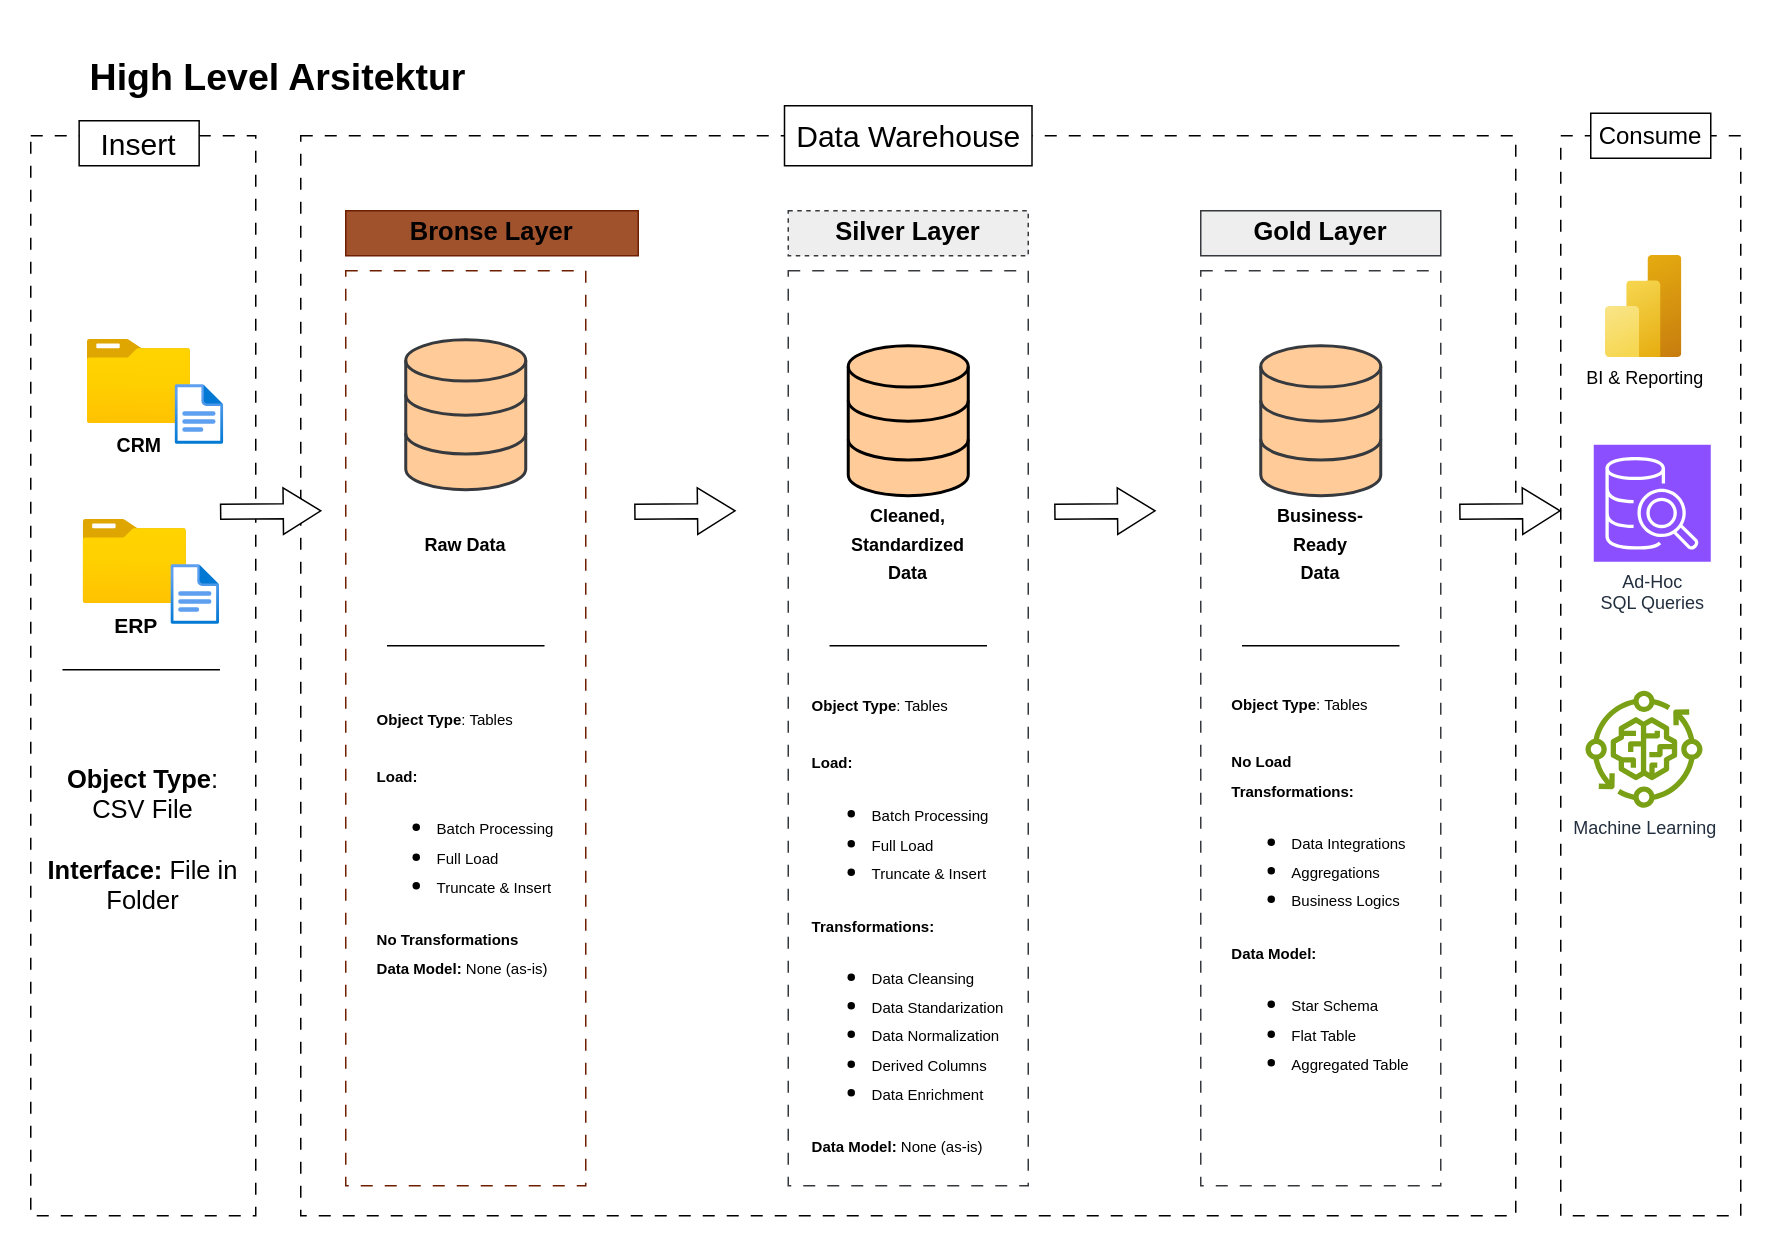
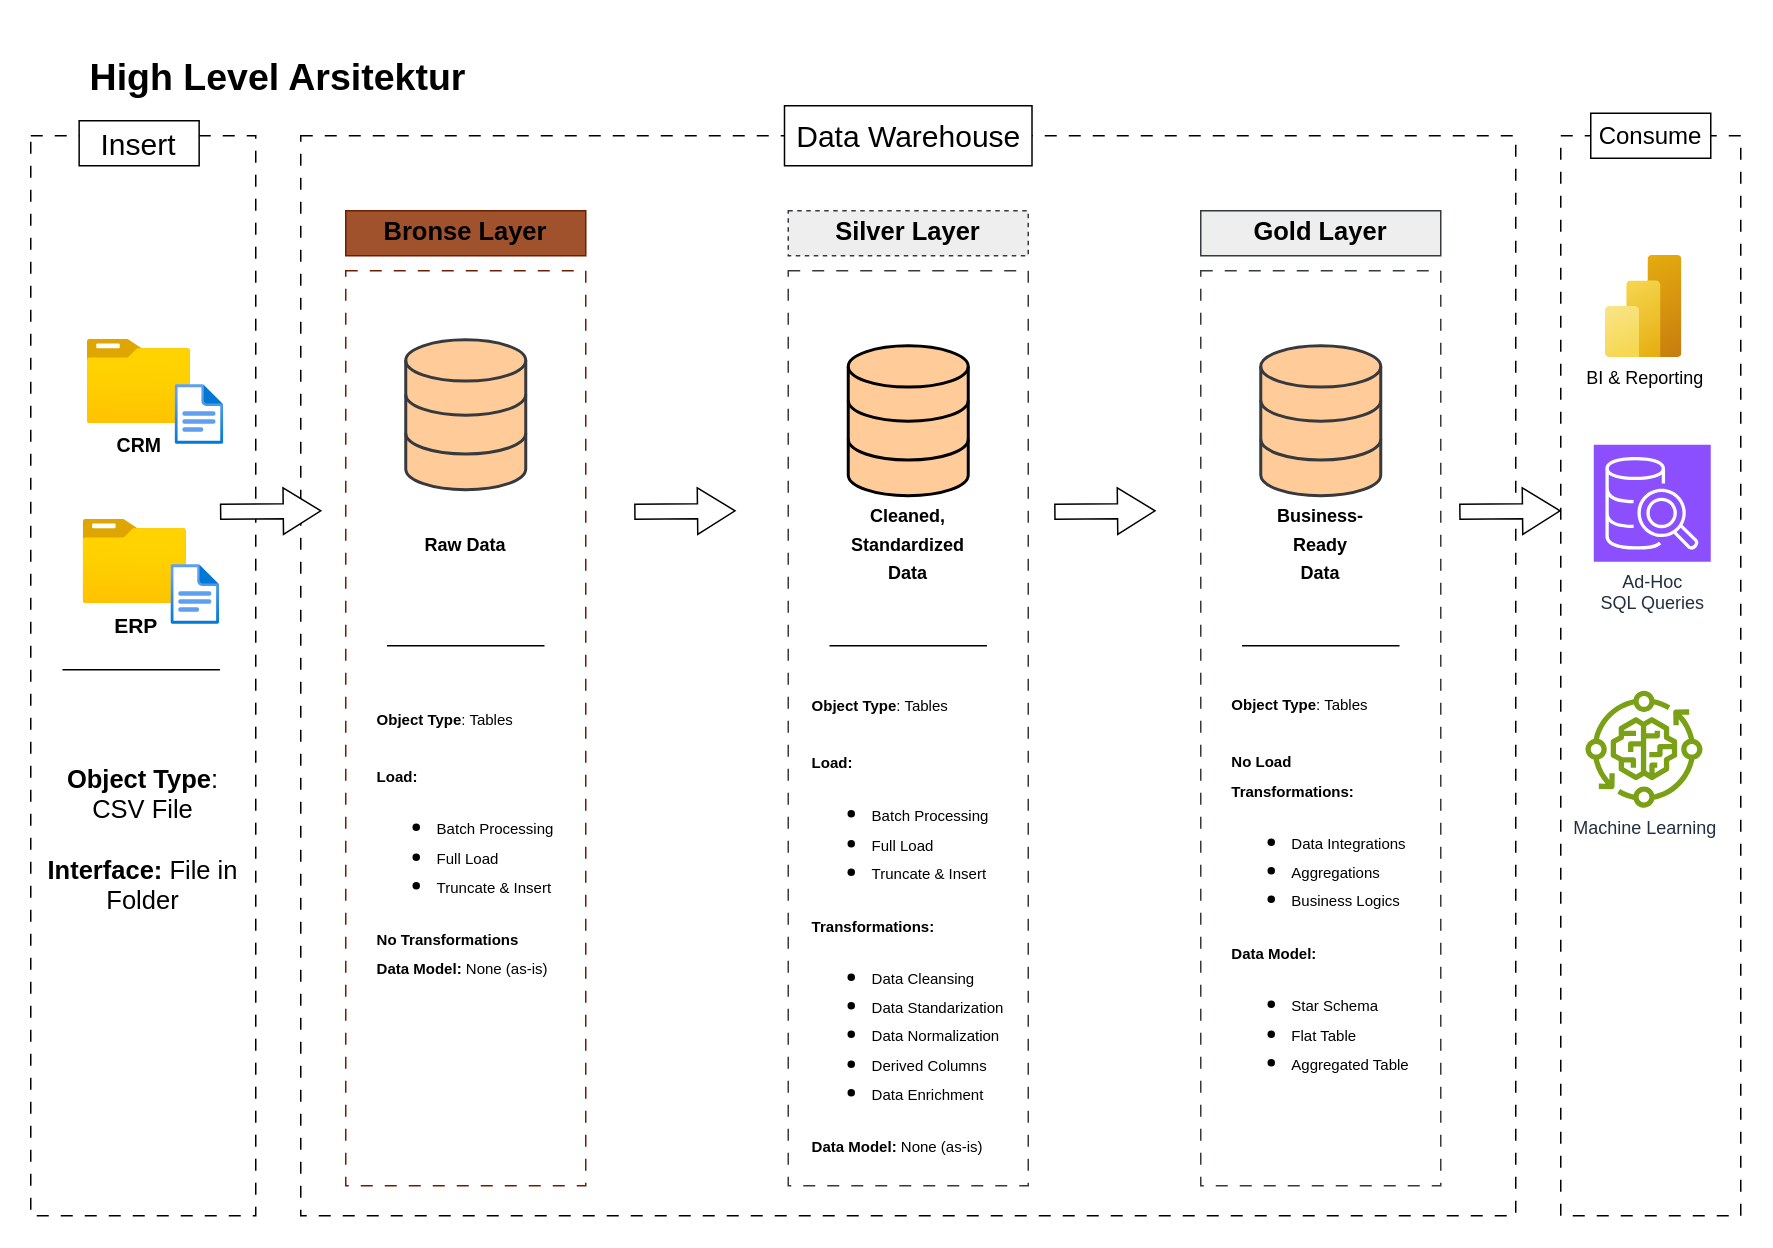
(492, 233) -> (466, 233)
